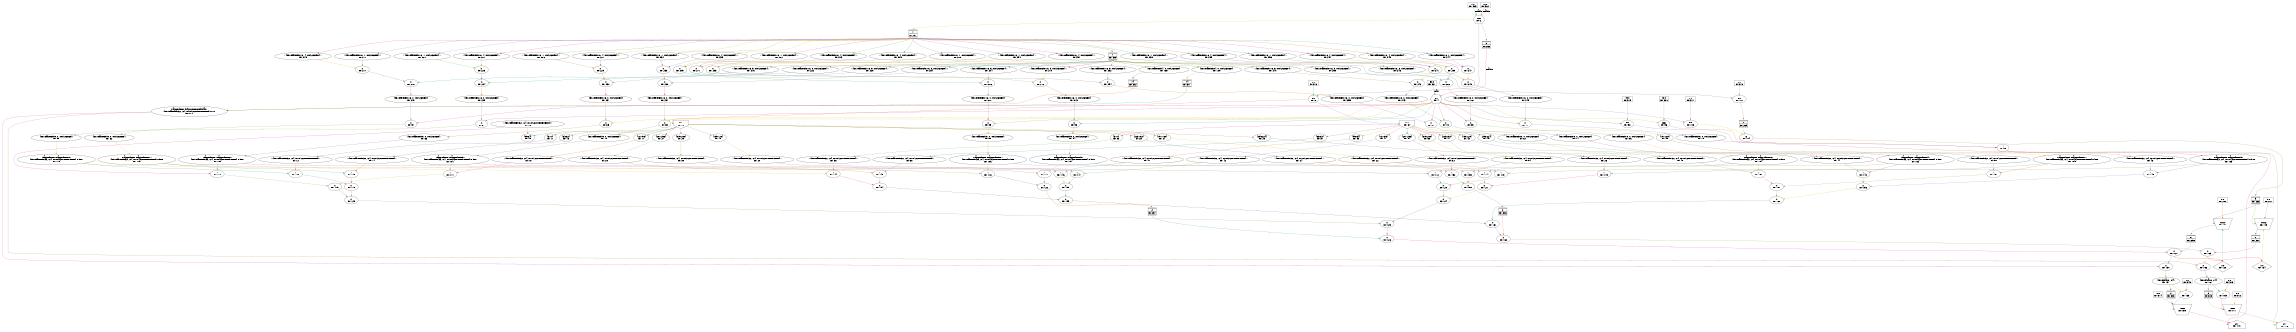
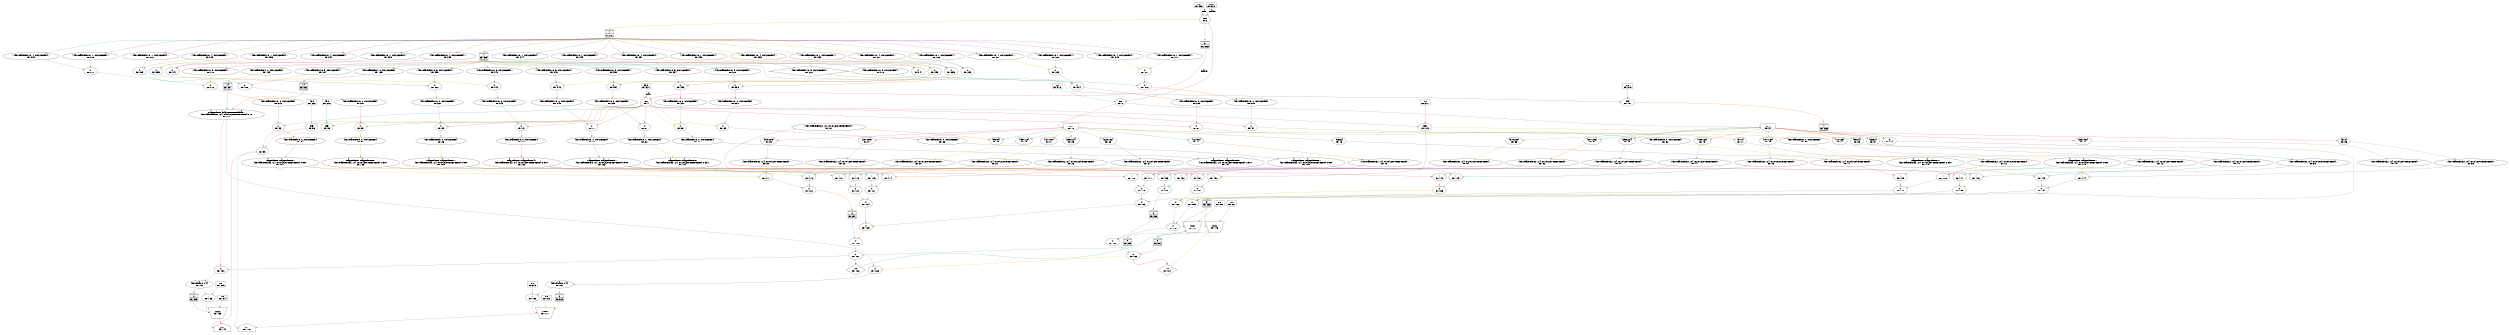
(1479, 12) -> (1204, 12)
(810, 70) -> (809, 71)
(1724, 168) -> (1329, 175)
